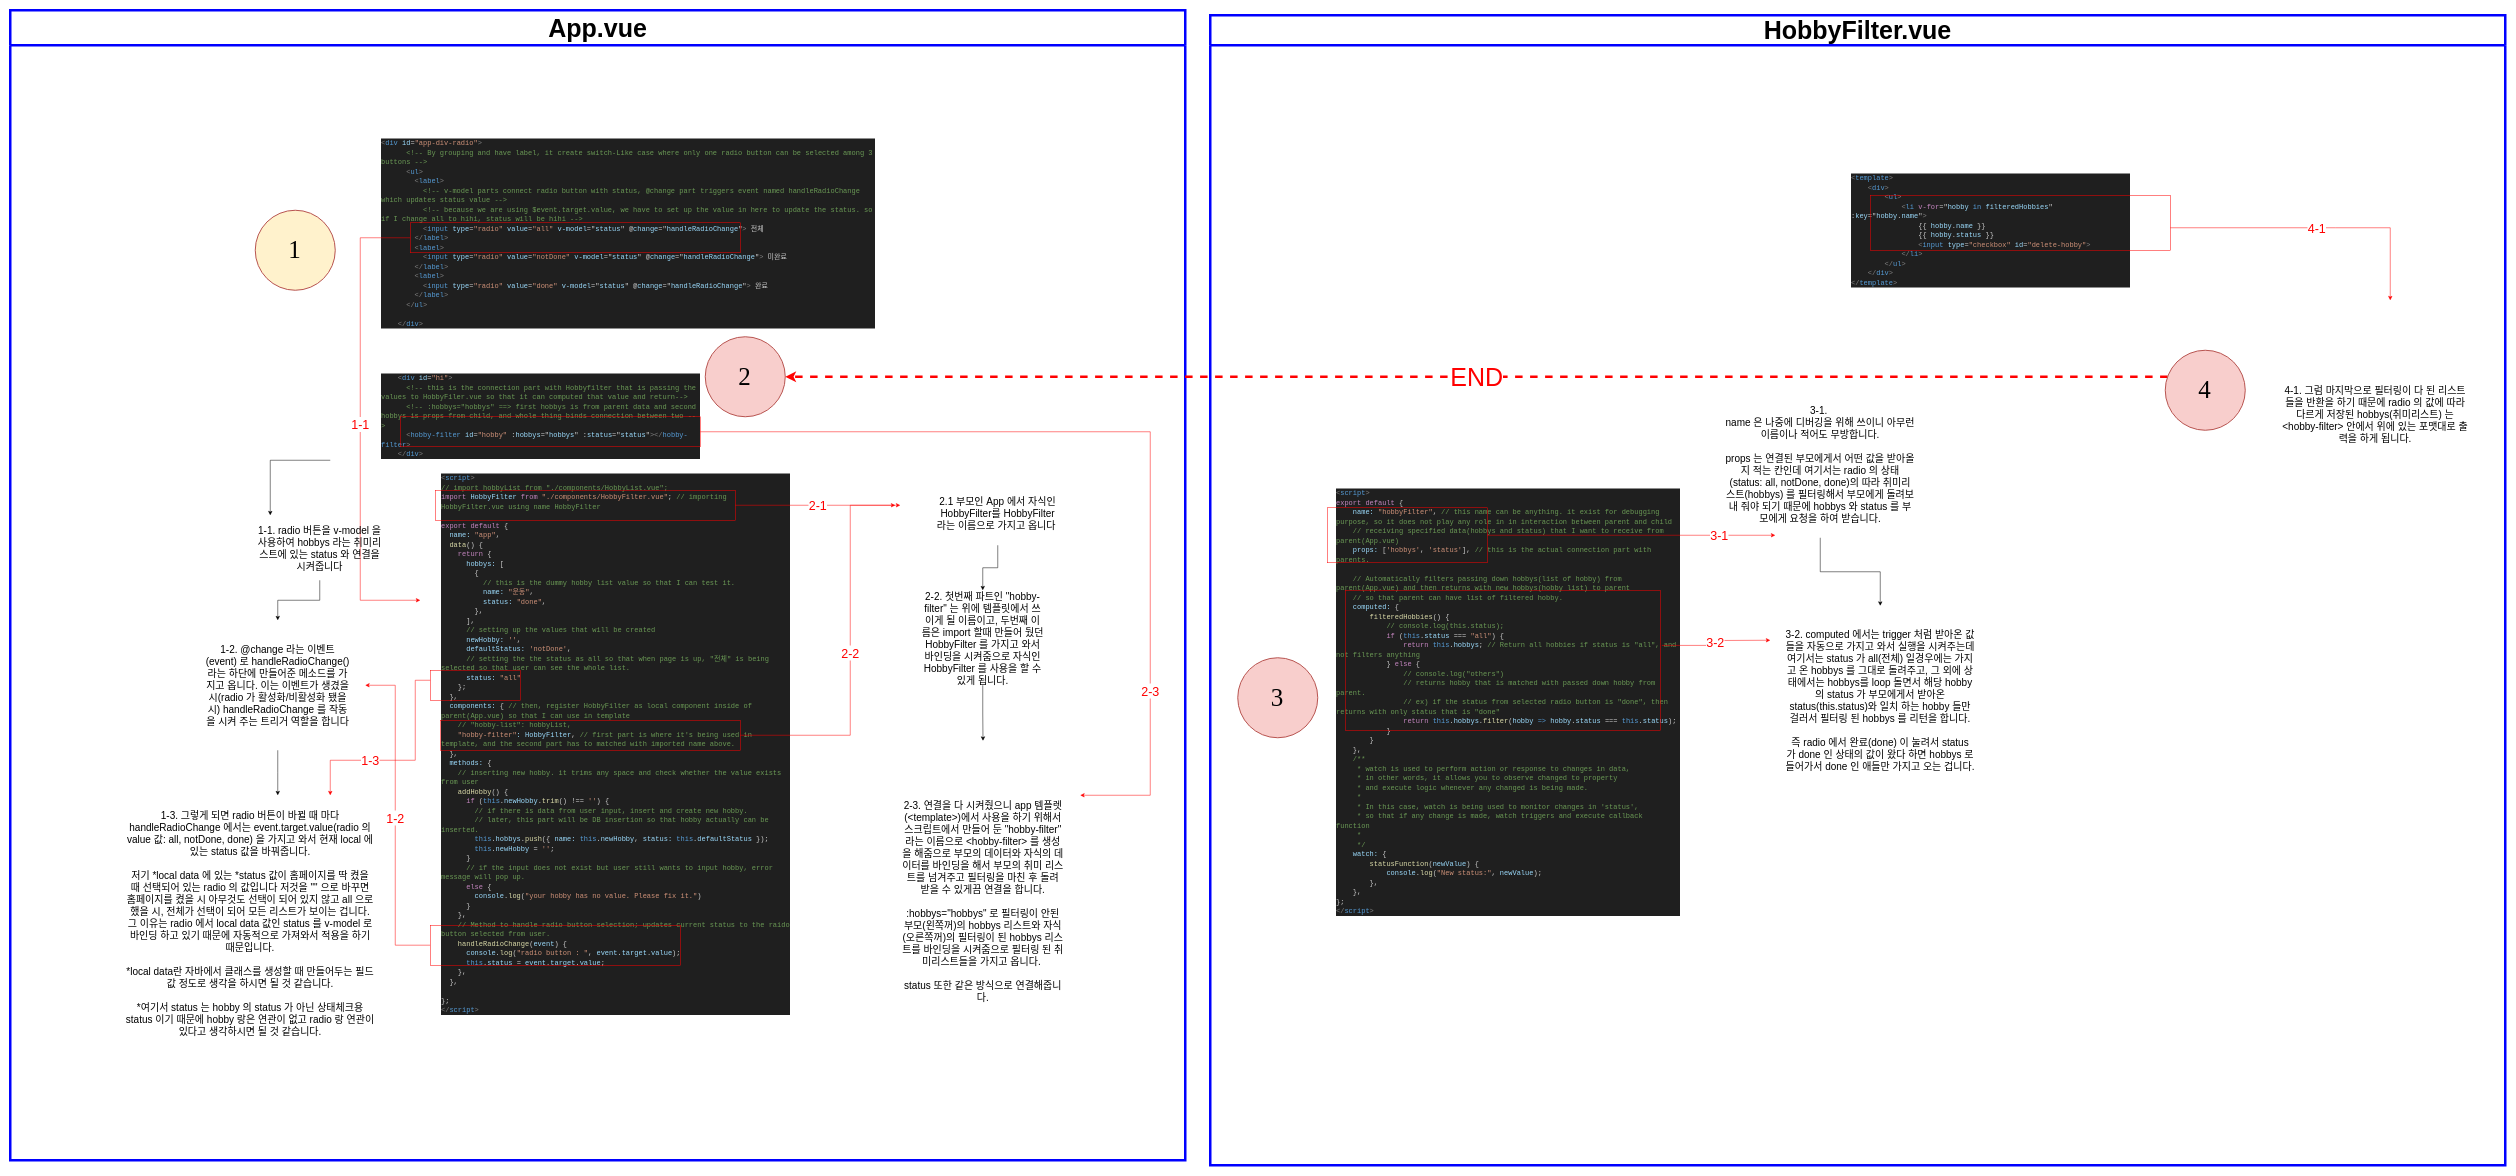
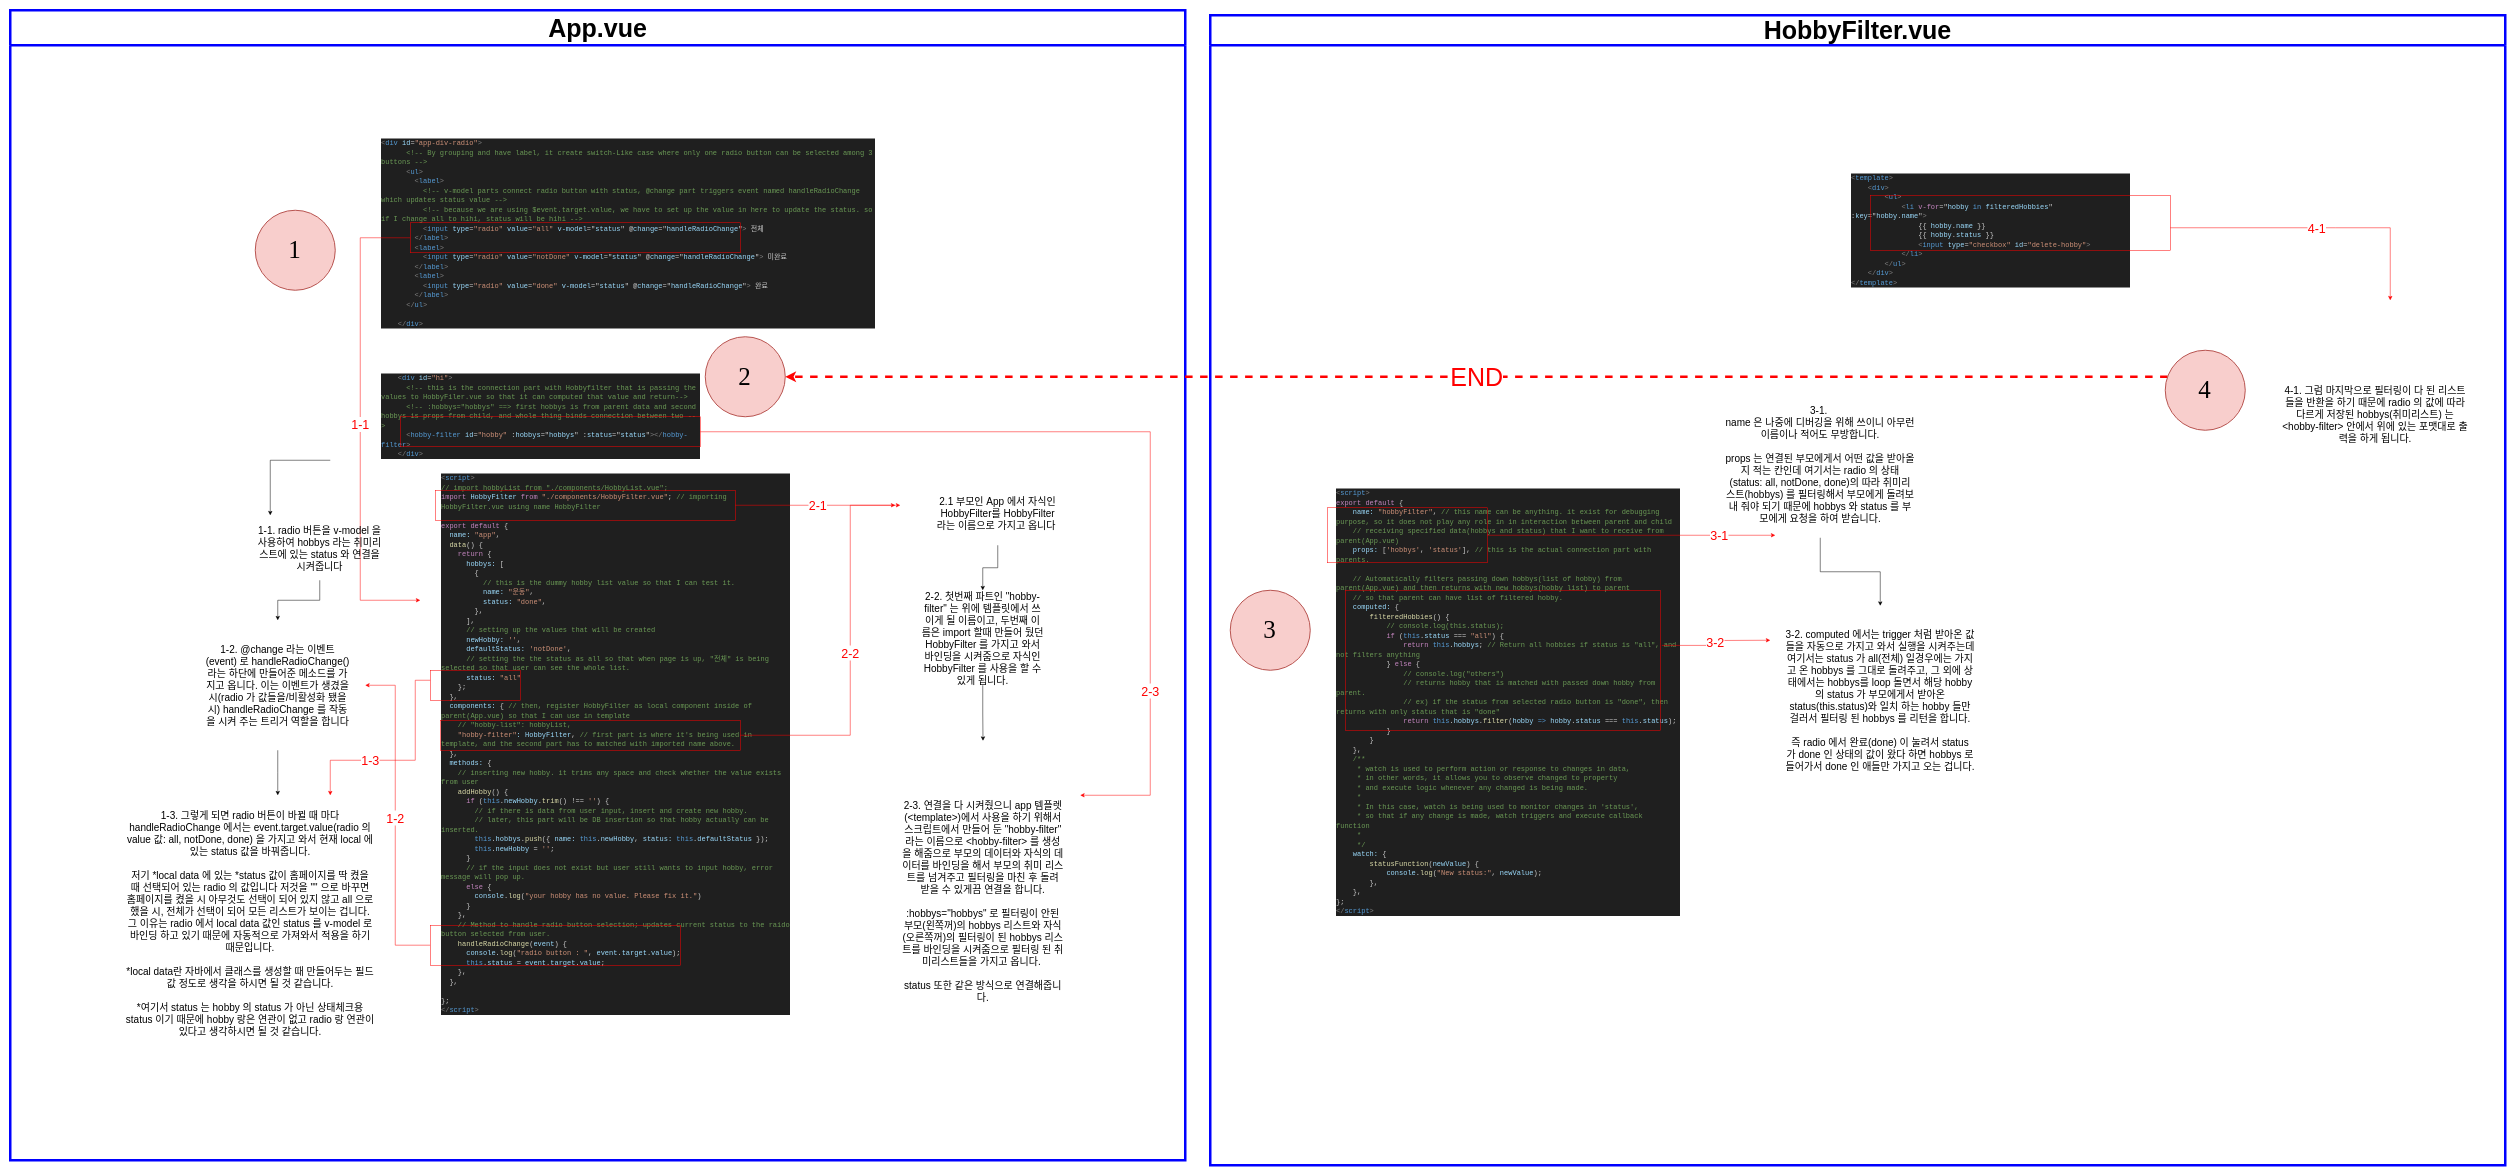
(295, 250) -> (295, 250)
(278, 685) -> (278, 685)
(1278, 698) -> (1270, 630)
